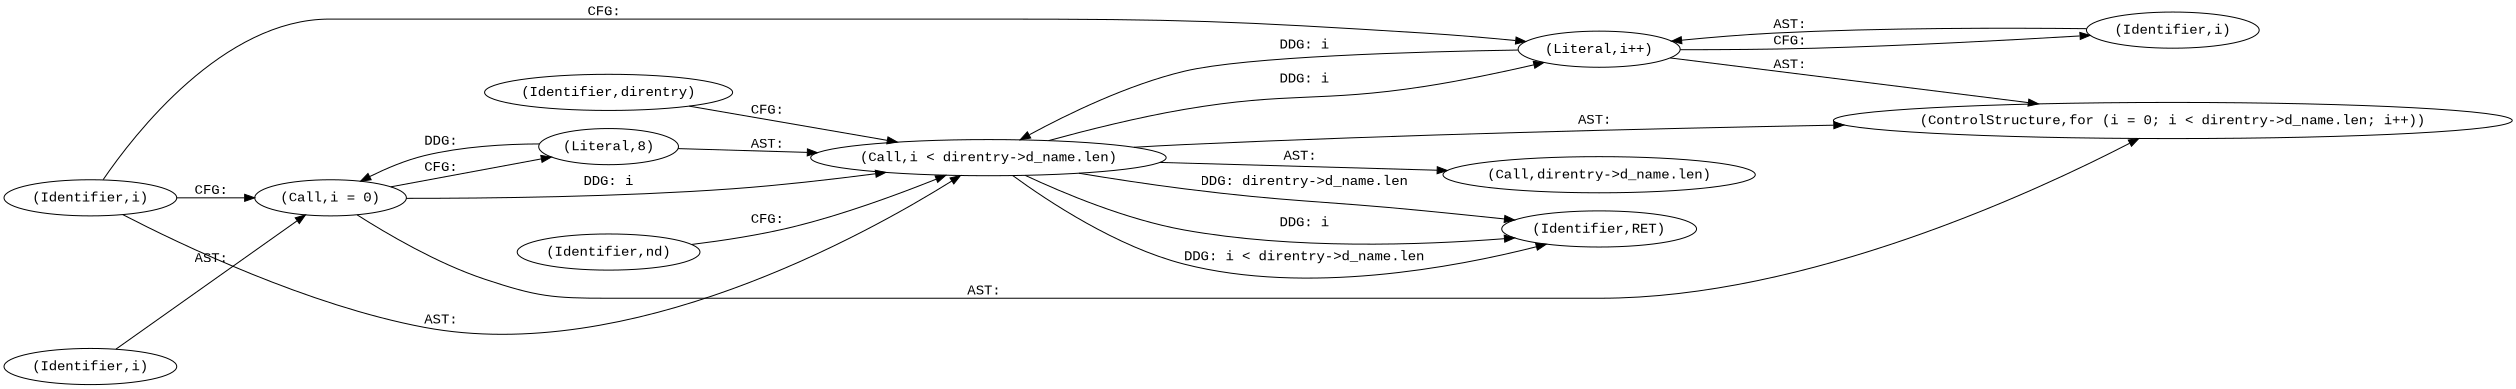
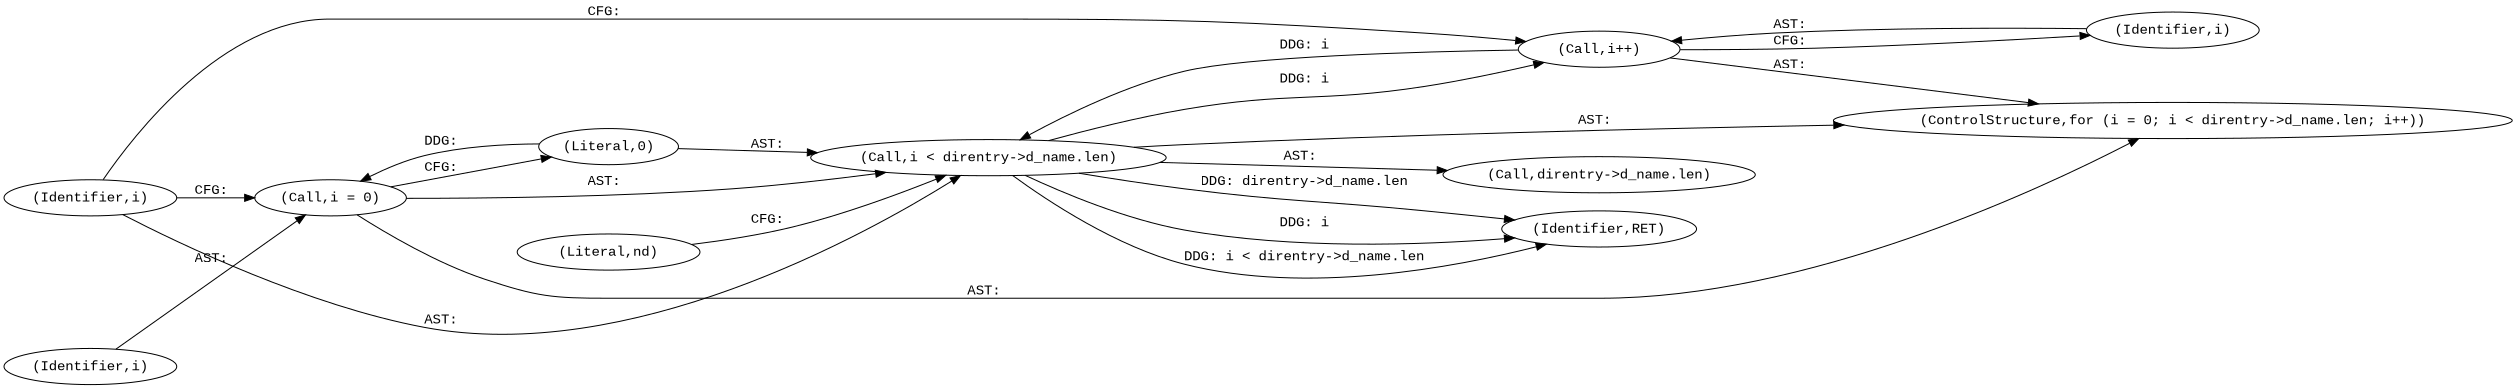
(1599, 49) -> (1599, 49)
(609, 92) -> none
(609, 147) -> (609, 147)
(609, 181) -> (609, 181)
(609, 252) -> (609, 252)
